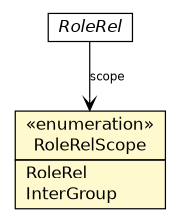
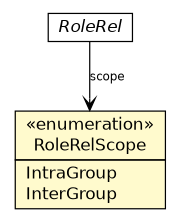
(57, 173) -> (72, 173)
